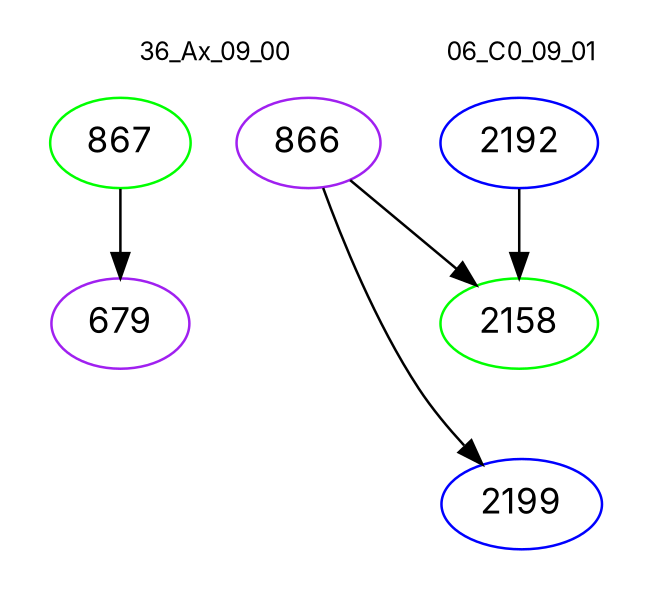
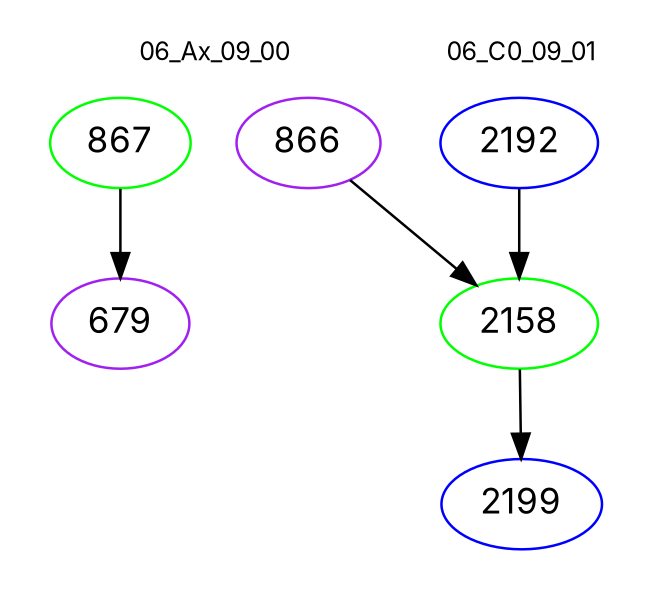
(216, 54) -> (216, 54)
(382, 324) -> (520, 402)
